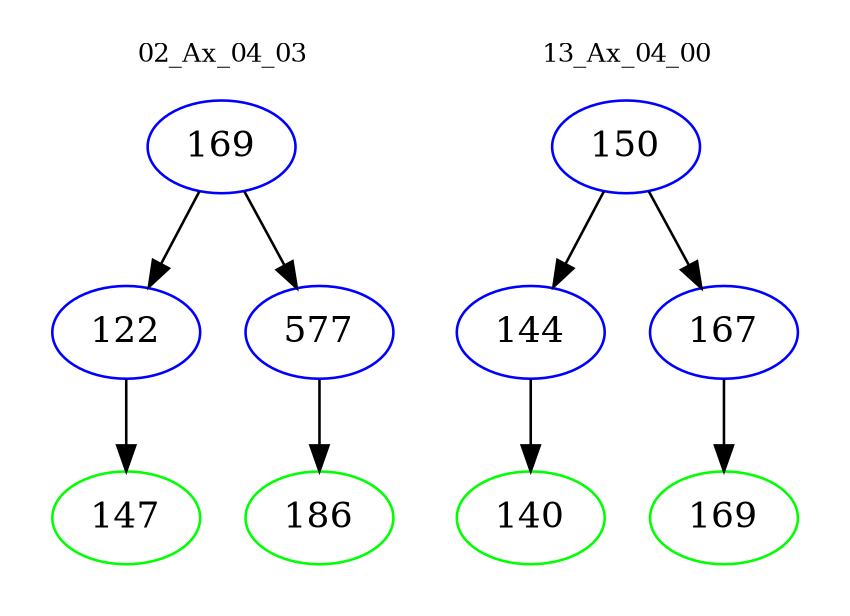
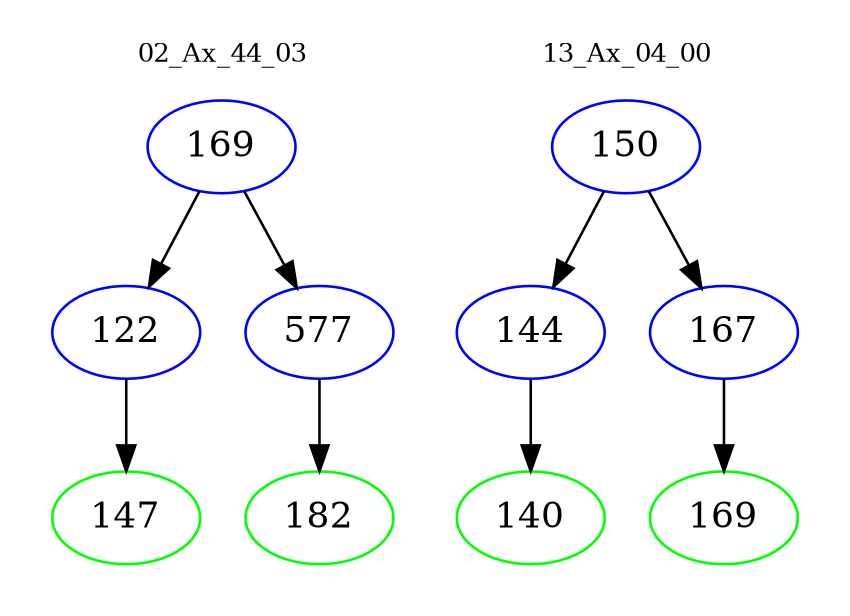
(223, 55) -> (223, 55)
(319, 518) -> (319, 518)
